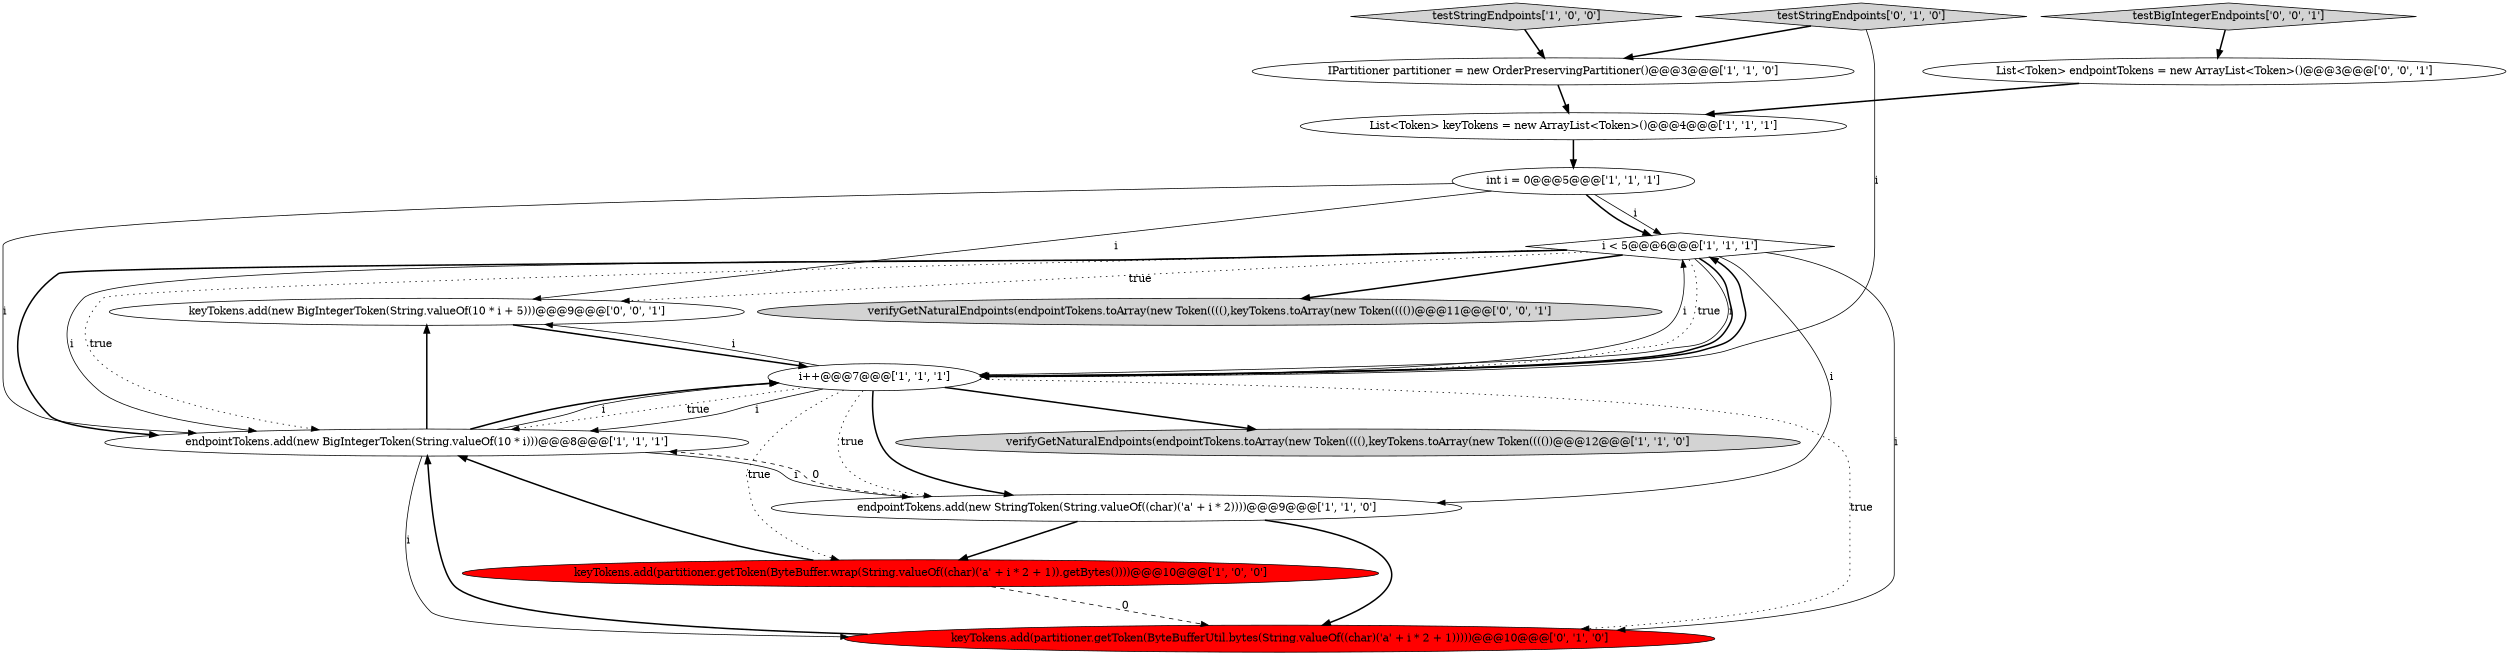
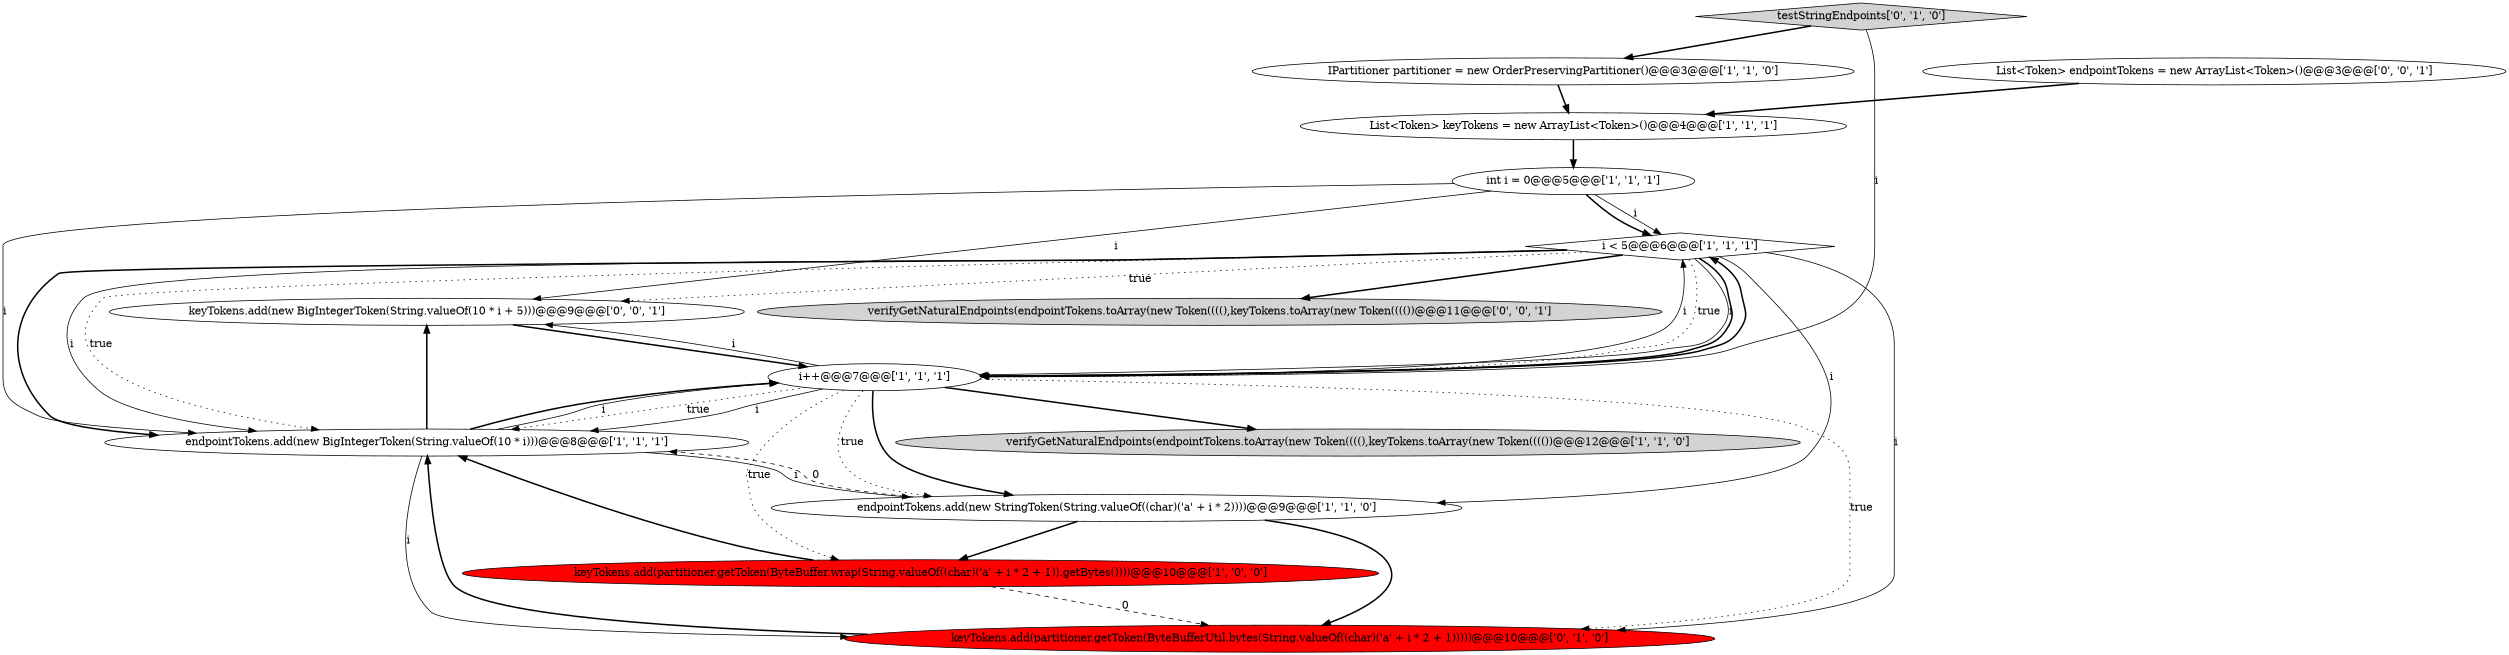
(1516, 17) -> none
(2229, 17) -> none
